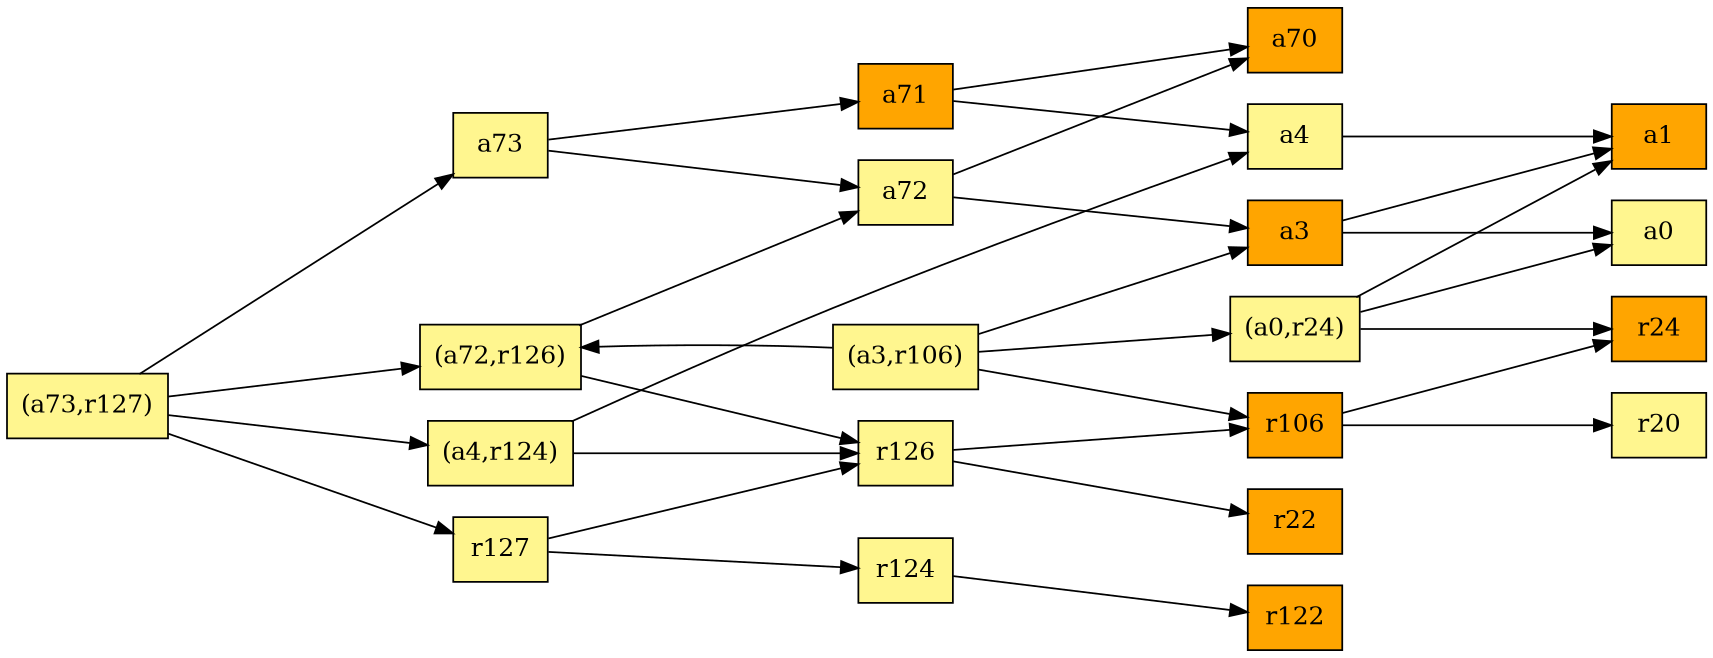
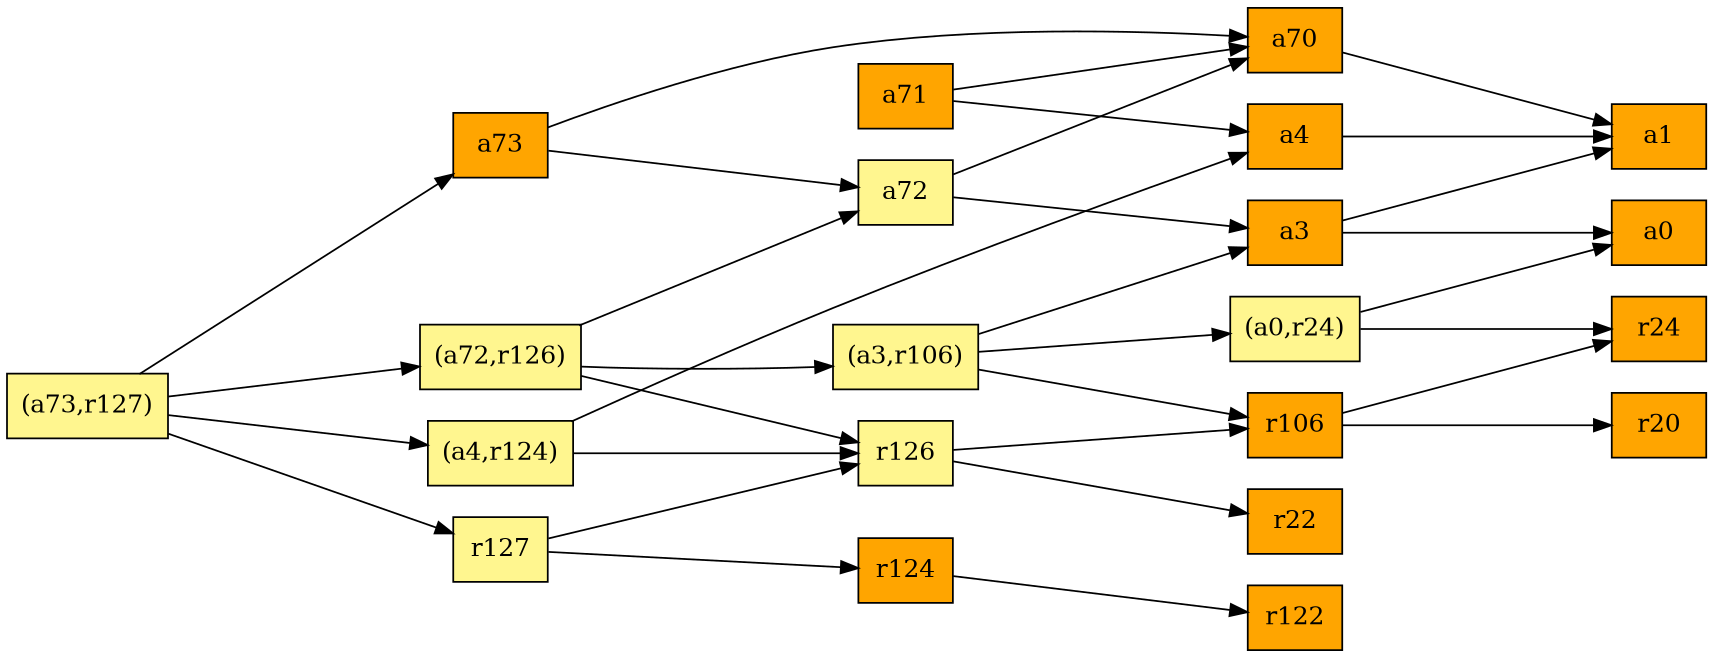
(695, 122) -> (883, 41)
(1295, 136) -> (1295, 136)
(500, 145) -> (500, 145)
(1659, 233) -> (1659, 233)
(1452, 246) -> (1468, 86)
(716, 345) -> (721, 369)
(1659, 425) -> (1659, 425)
(906, 570) -> (906, 570)
